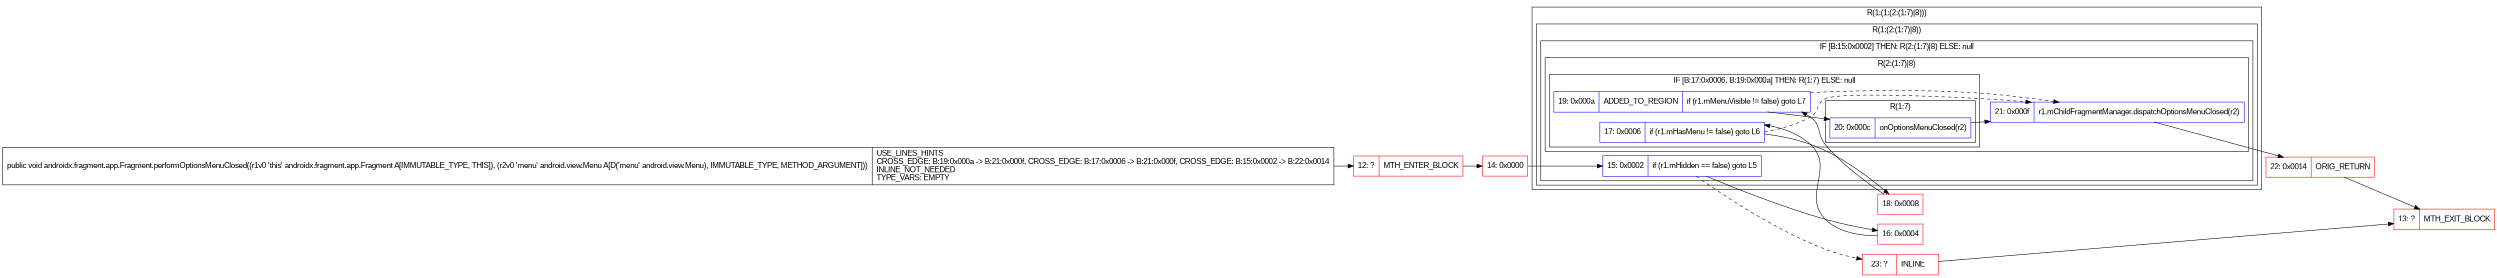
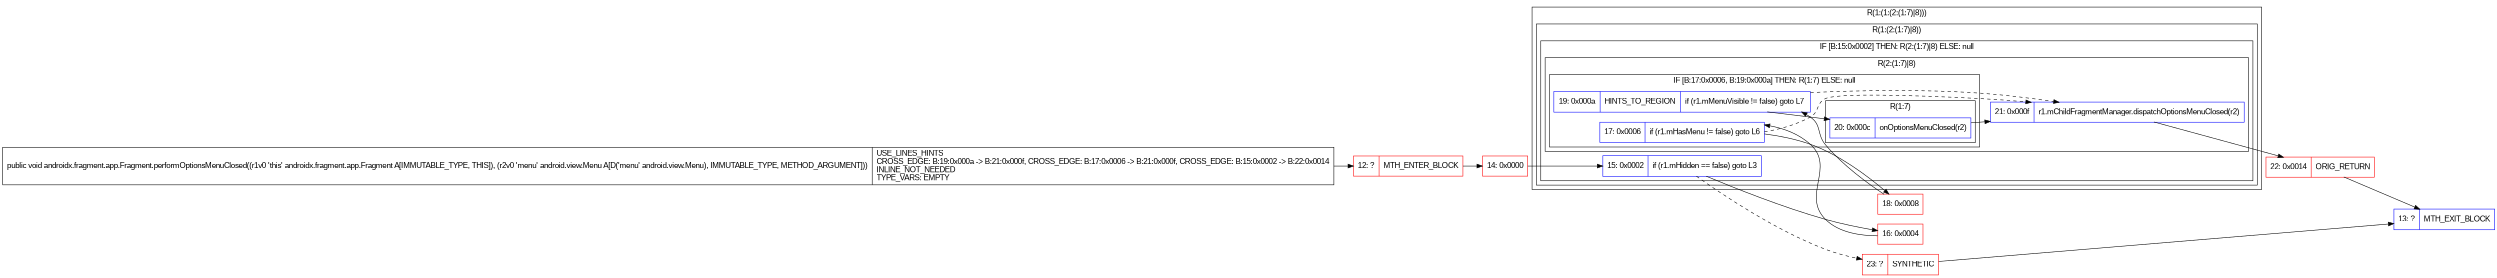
(1641, 102) -> (1640, 102)
(1705, 166) -> (1705, 166)
(2444, 219) -> (2444, 219)
(1913, 264) -> (1913, 264)
